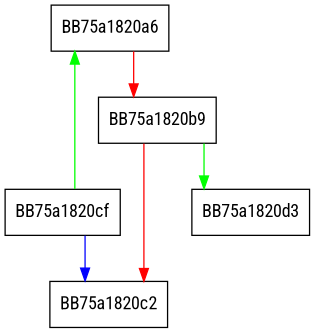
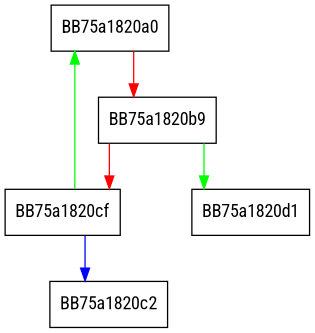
(110, 28) -> (110, 28)
(144, 206) -> (109, 160)
(251, 212) -> (251, 212)
